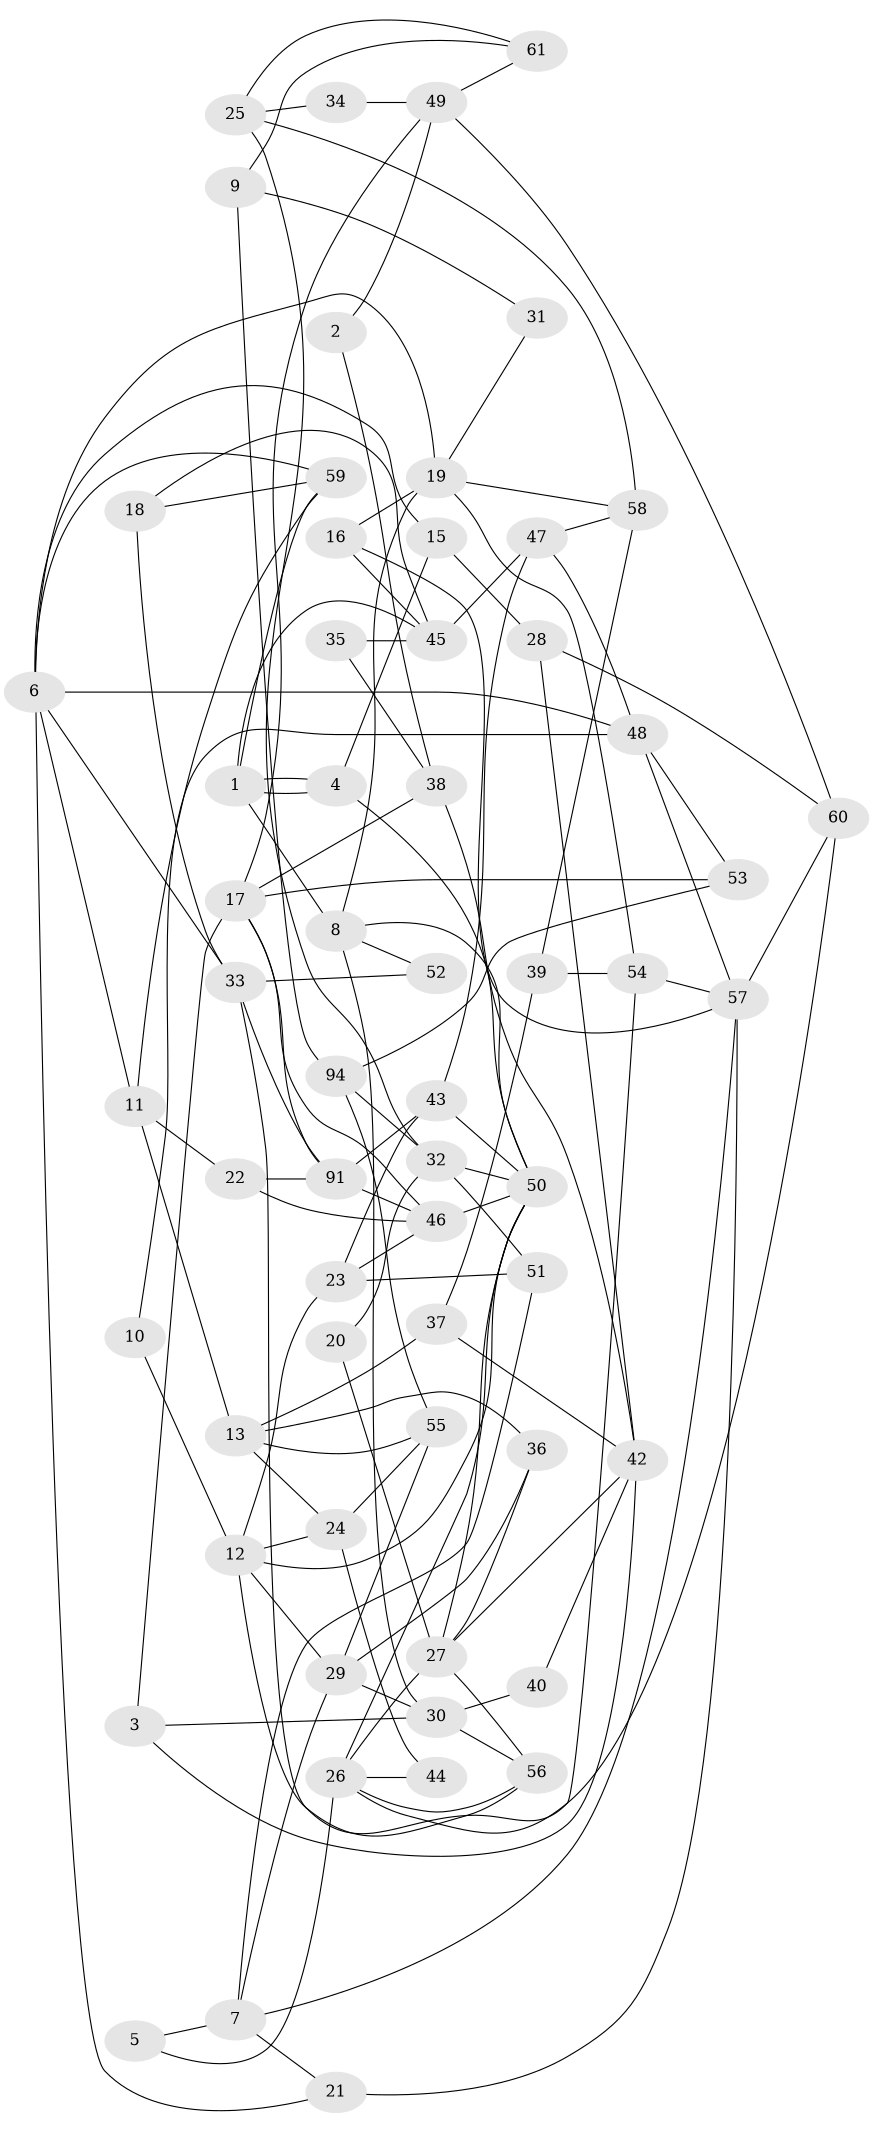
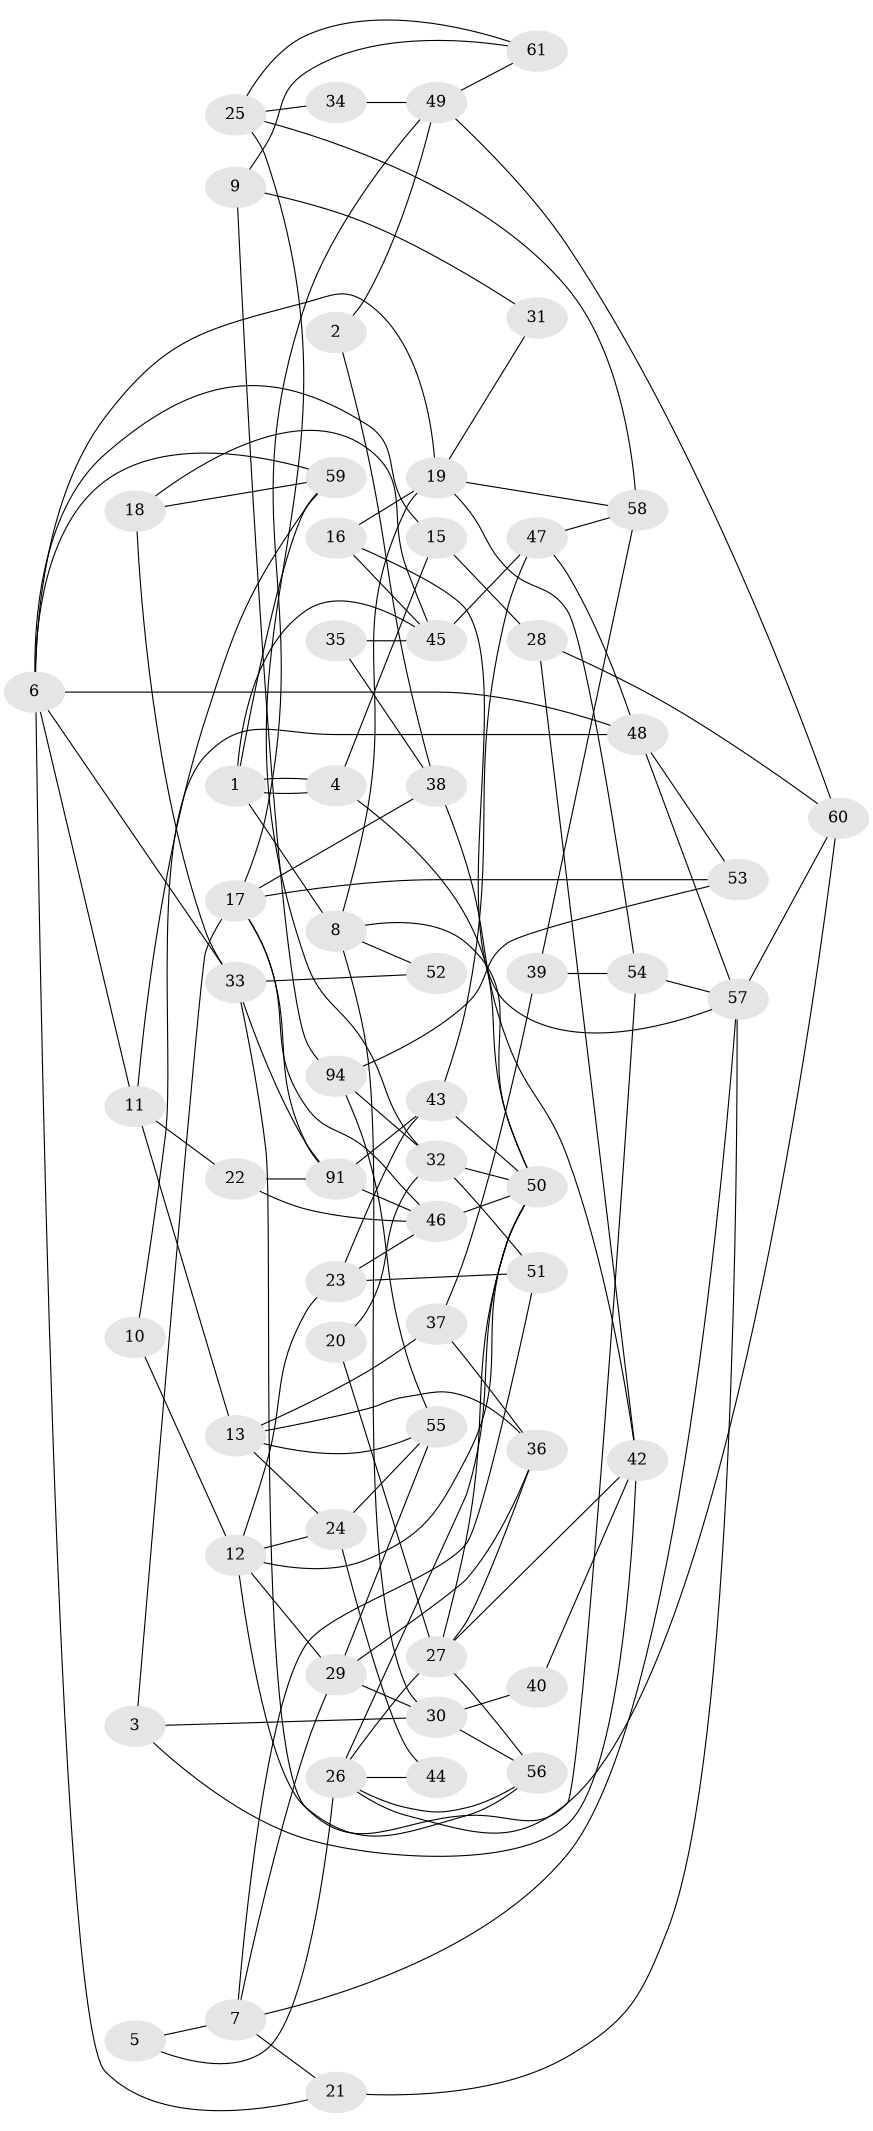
(537, 1392) -> (496, 1398)
